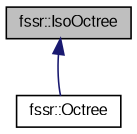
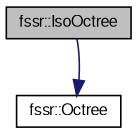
(58, 75) -> (79, 59)
